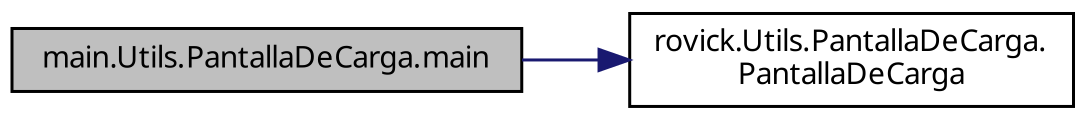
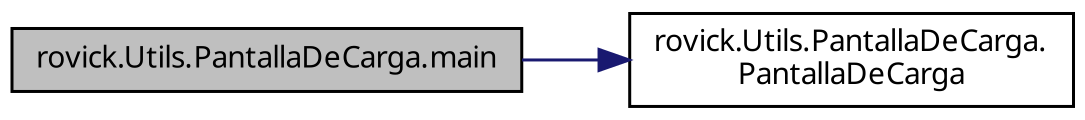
(267, 60) -> (267, 60)
